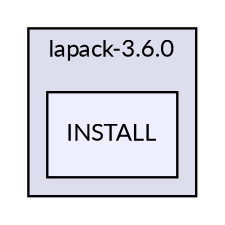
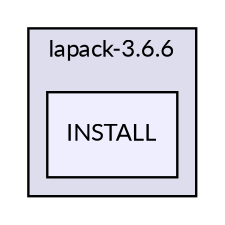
(112, 51) -> (112, 51)
